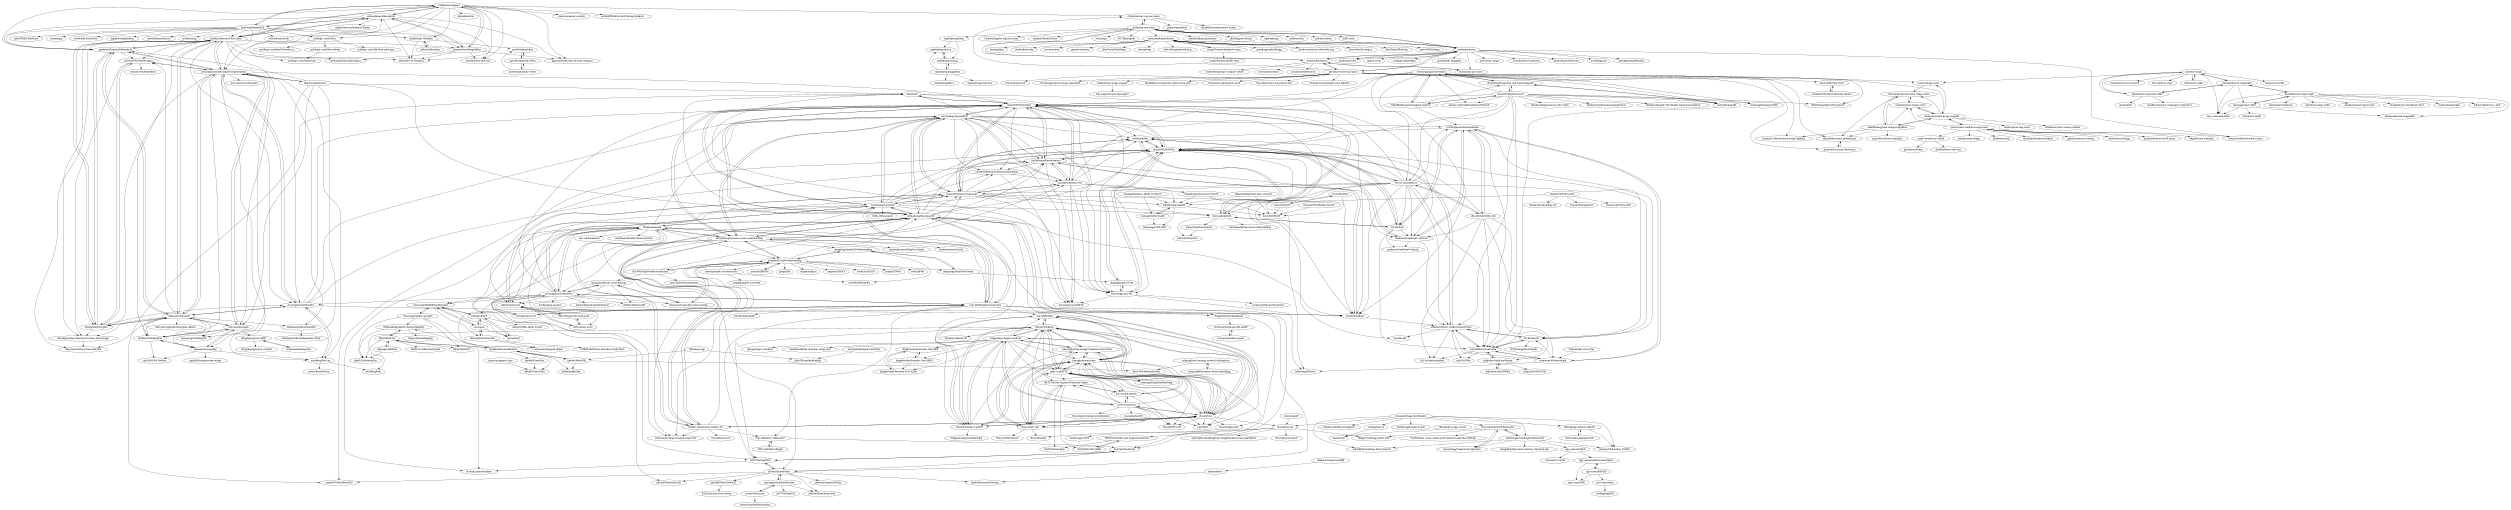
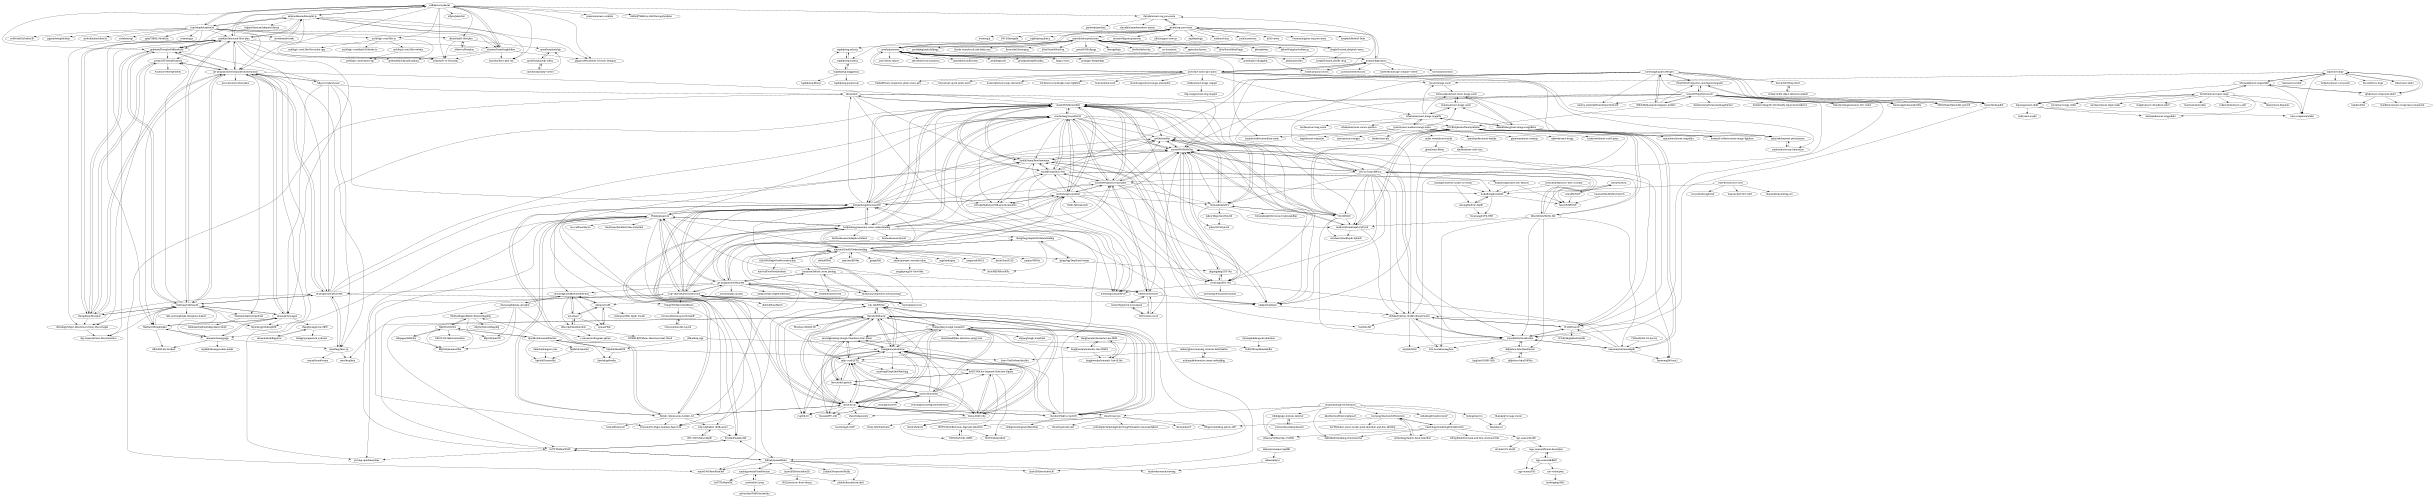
(1033, 177) -> (1020, 185)
none -> (119, 182)
(1289, 421) -> (1149, 421)
